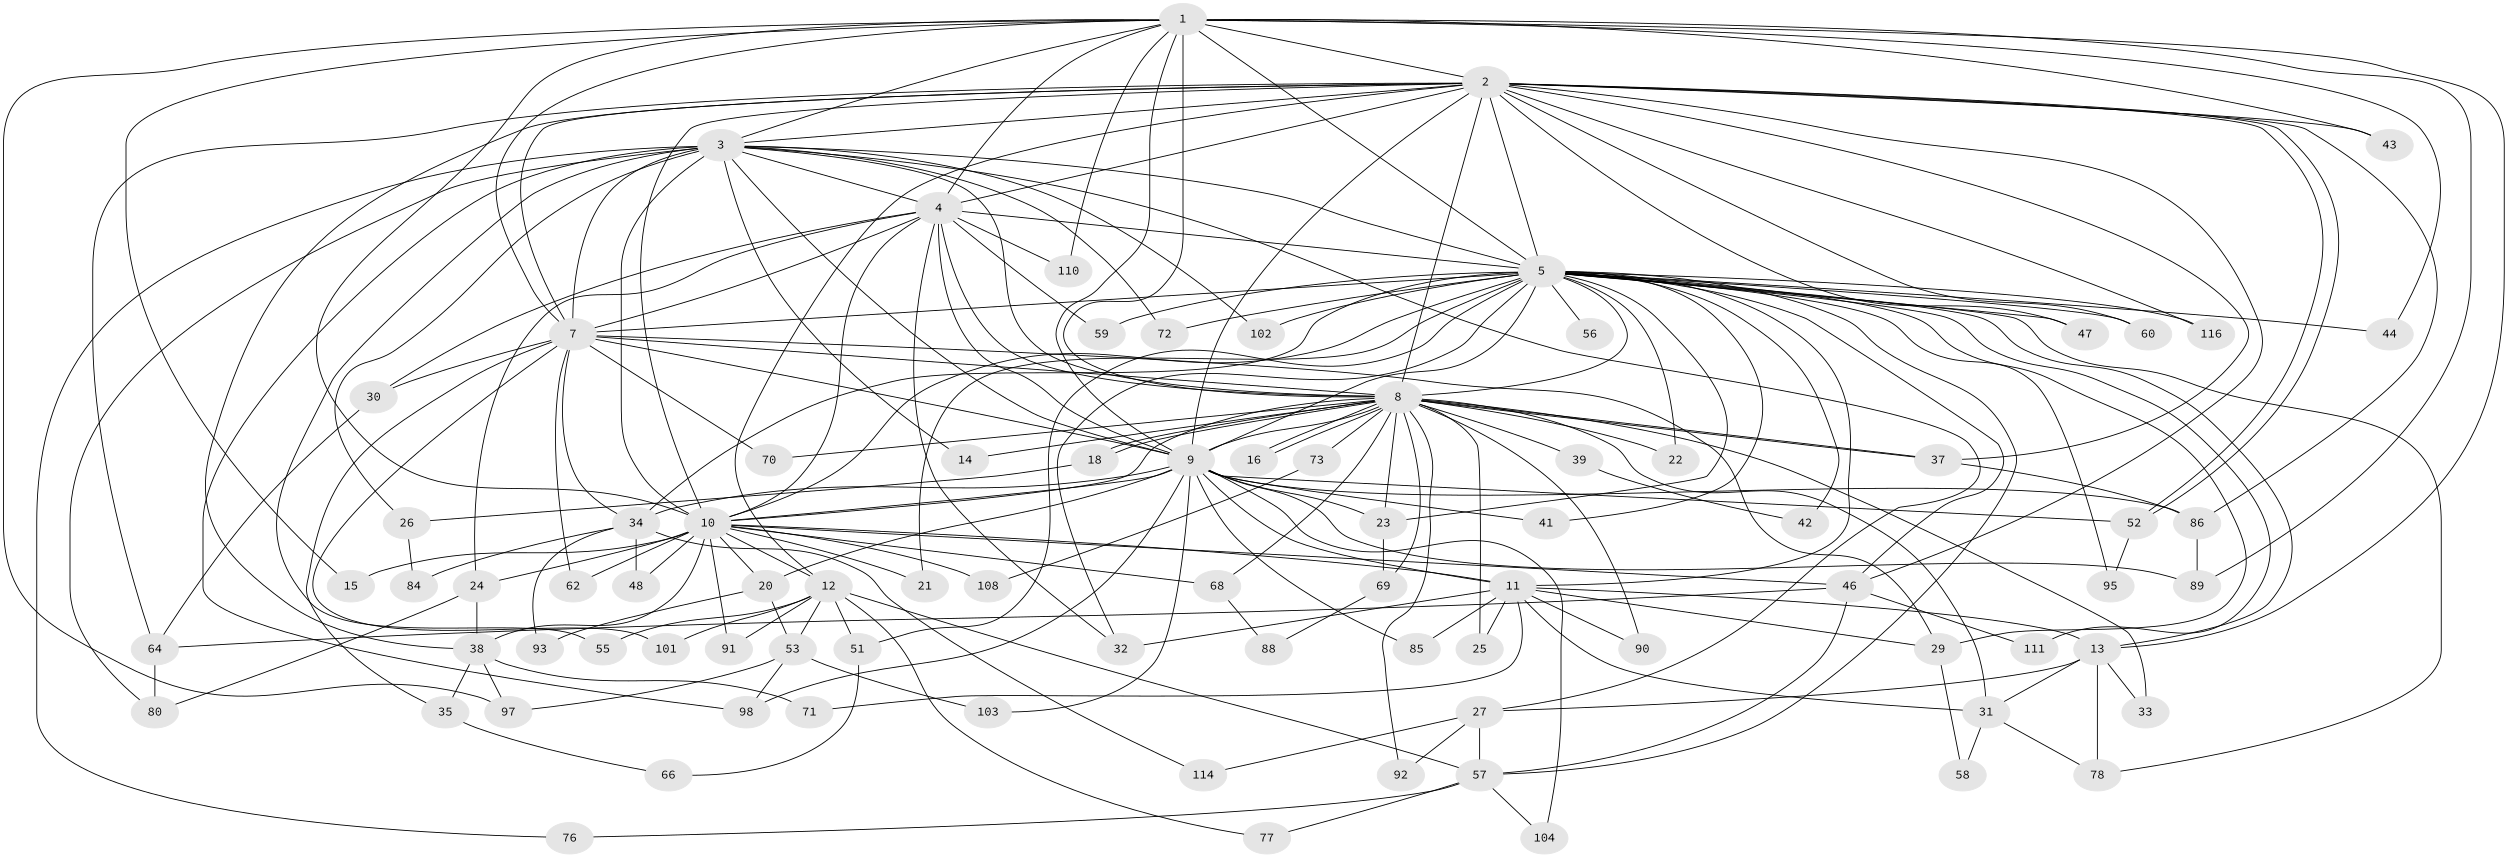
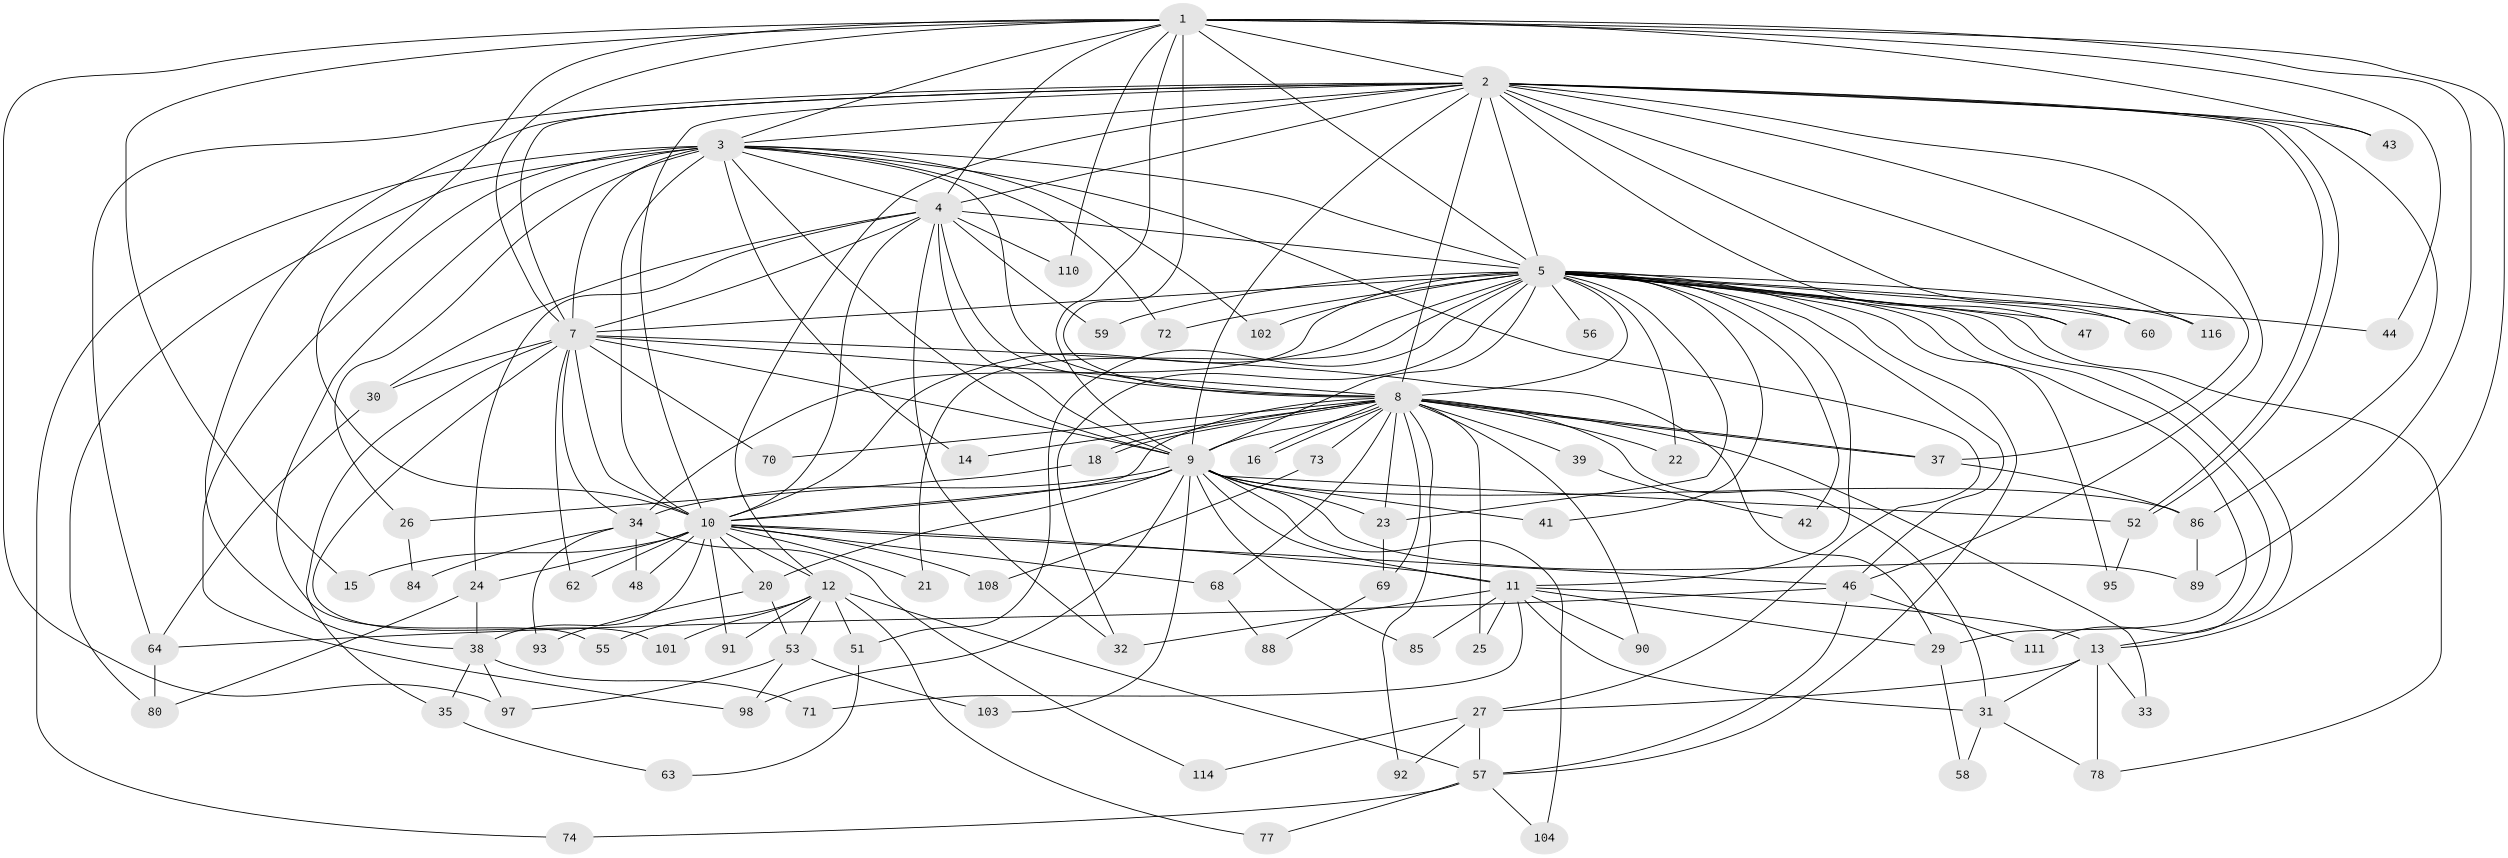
none -> (599, 457)
(668, 775) -> (668, 775)
(570, 838) -> (570, 838)
